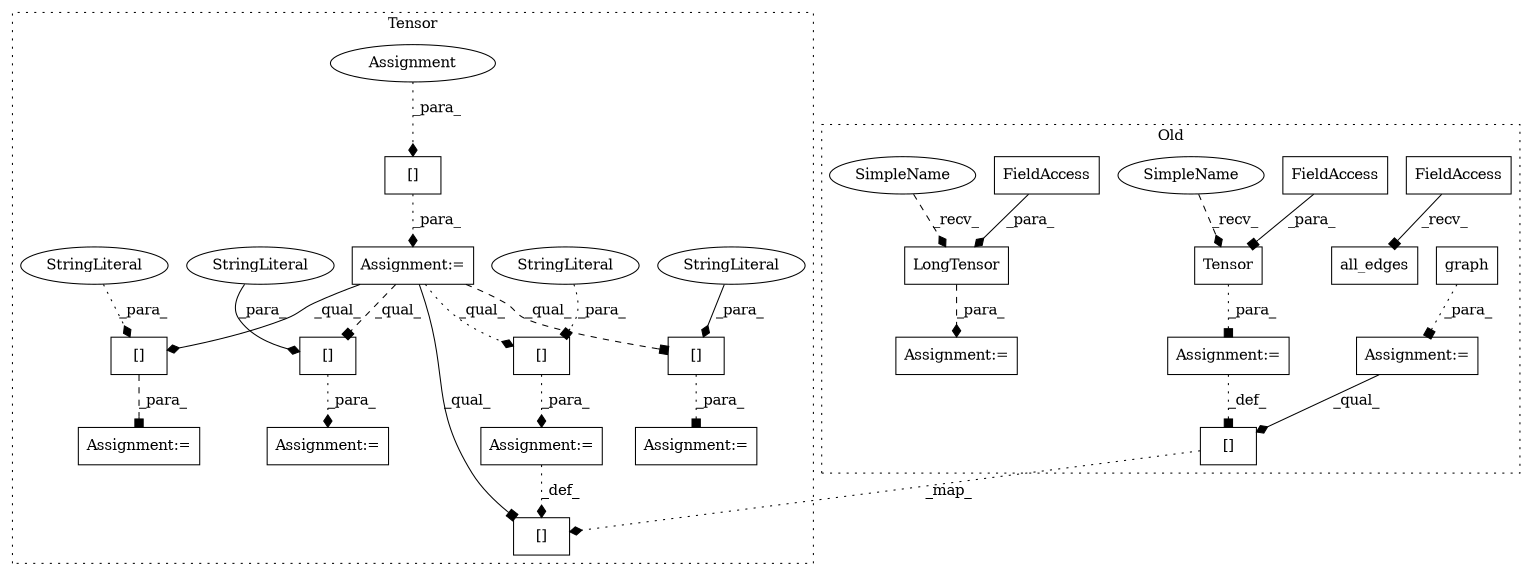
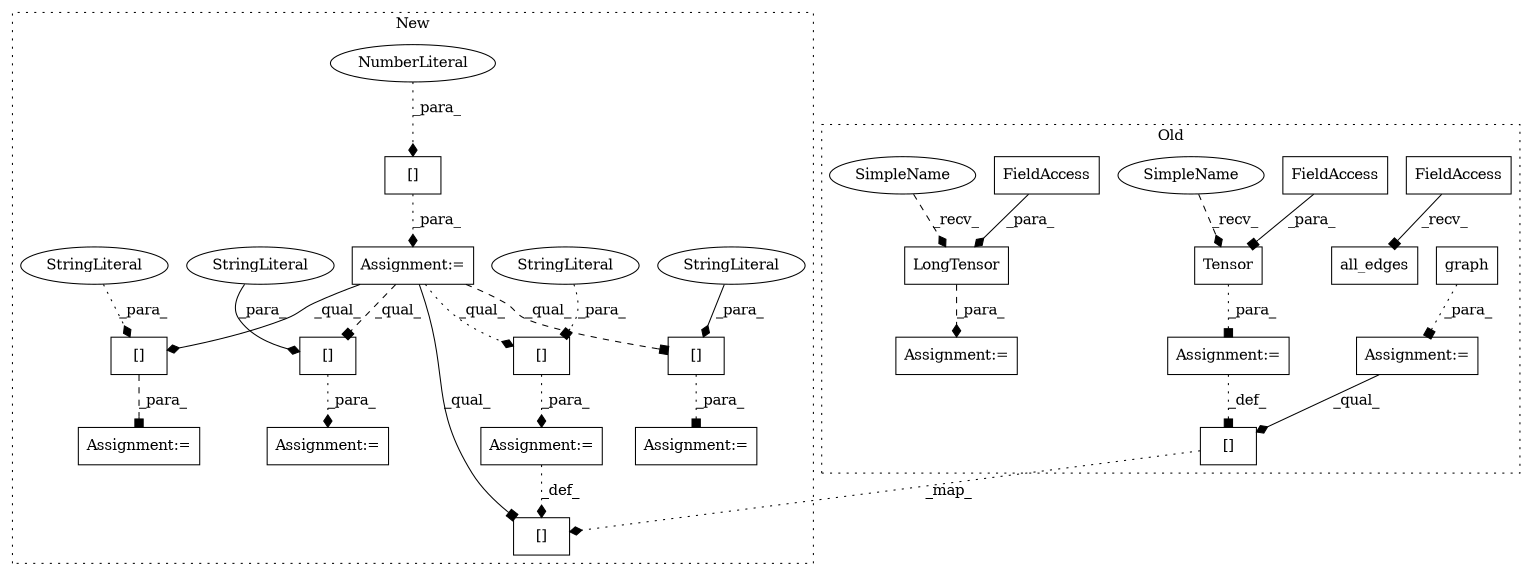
(413, 24) -> (413, 24)
(413, 63) -> (413, 63)
